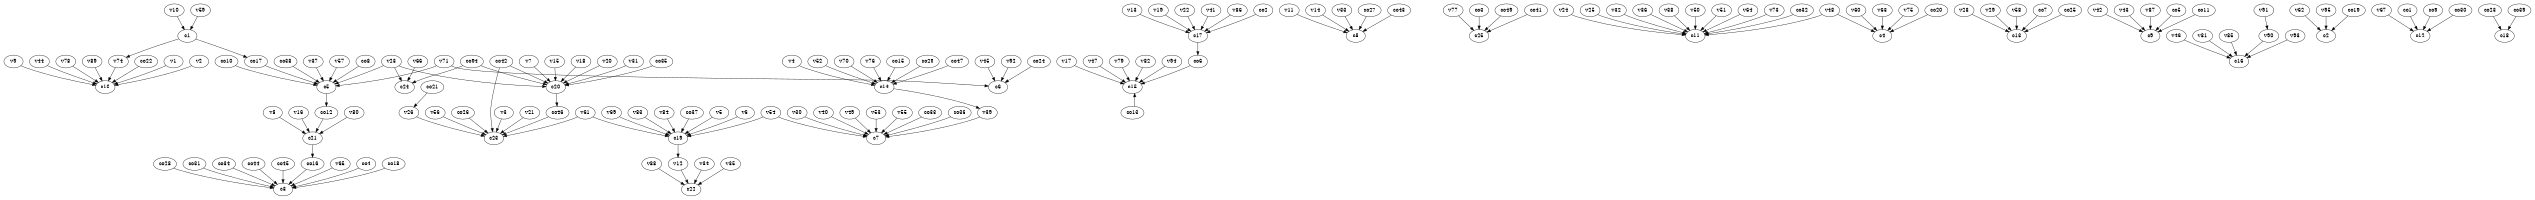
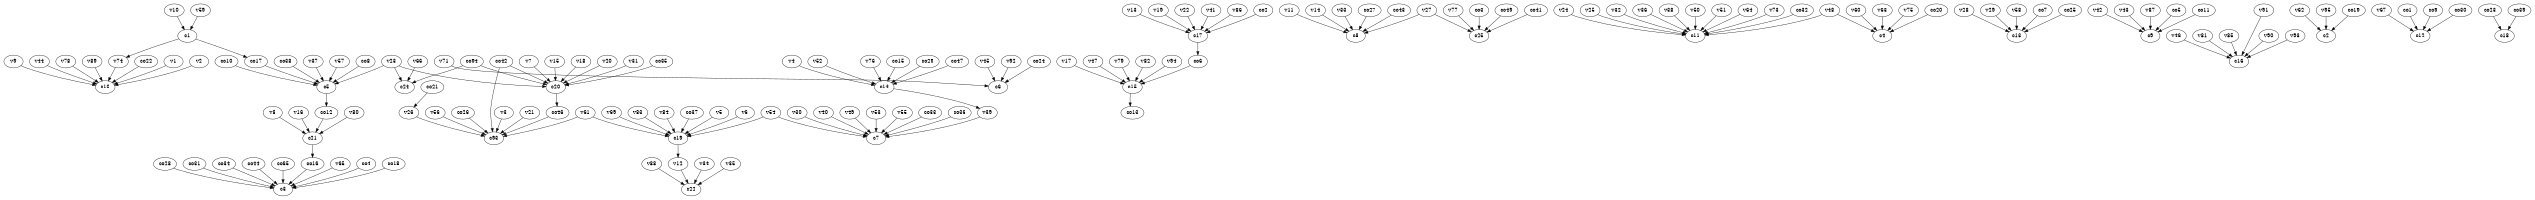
none -> (1427, 10)
(2266, 21) -> (2252, 34)
(844, 62) -> none
(389, 78) -> none
(1135, 102) -> (1130, 98)
(494, 138) -> (494, 138)
(283, 164) -> (283, 164)
